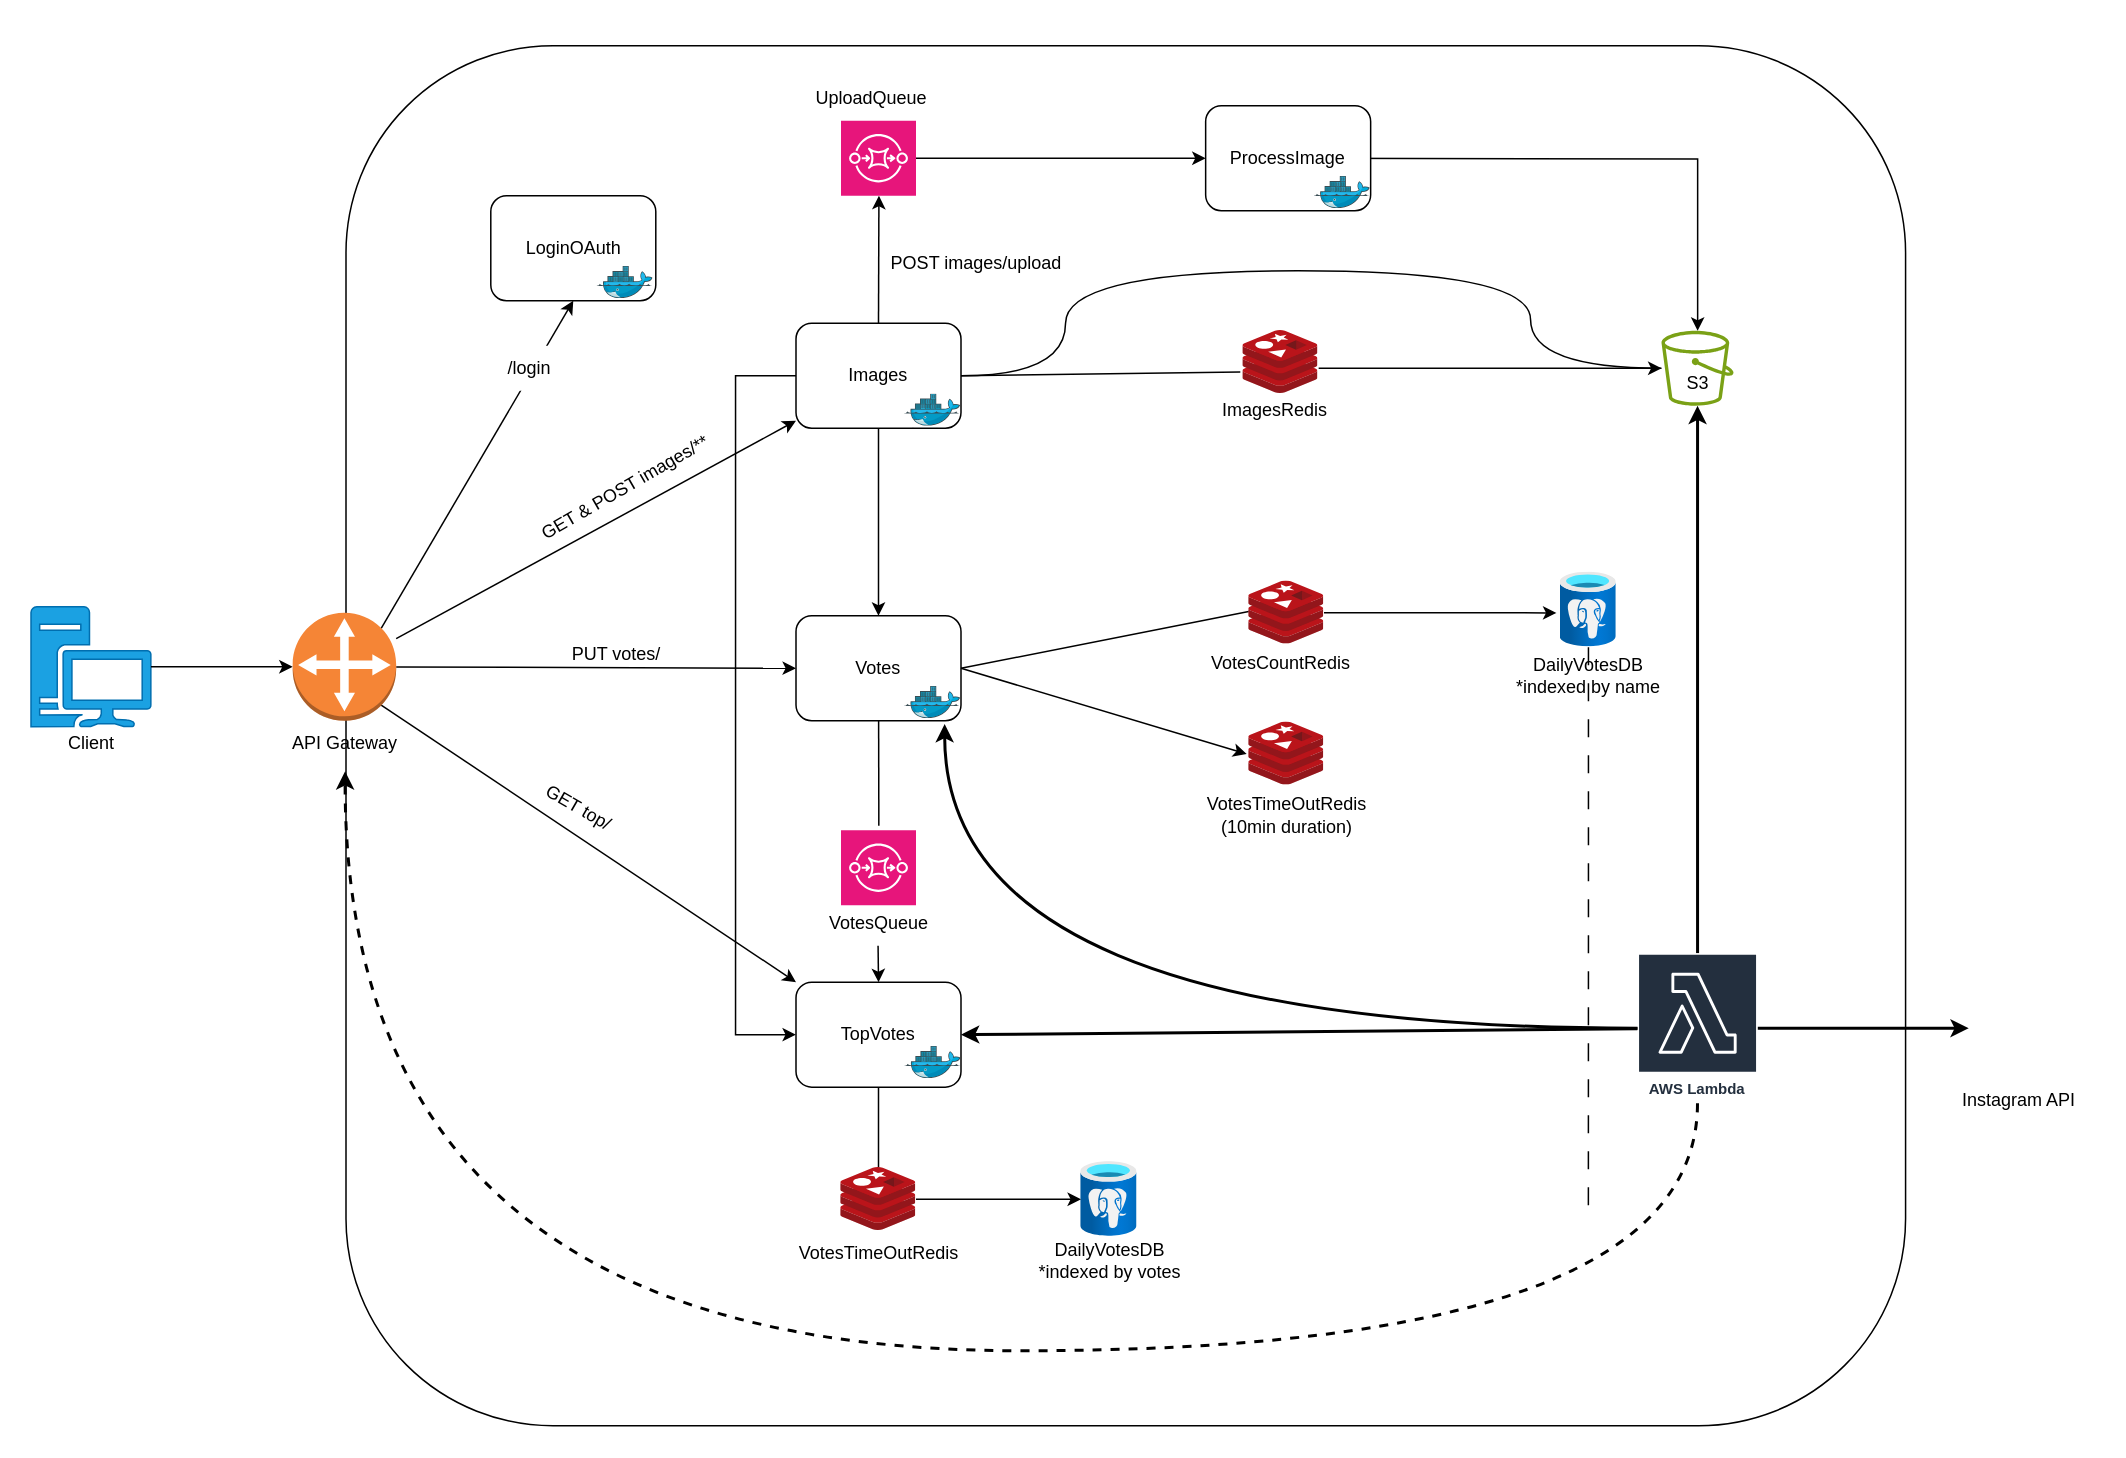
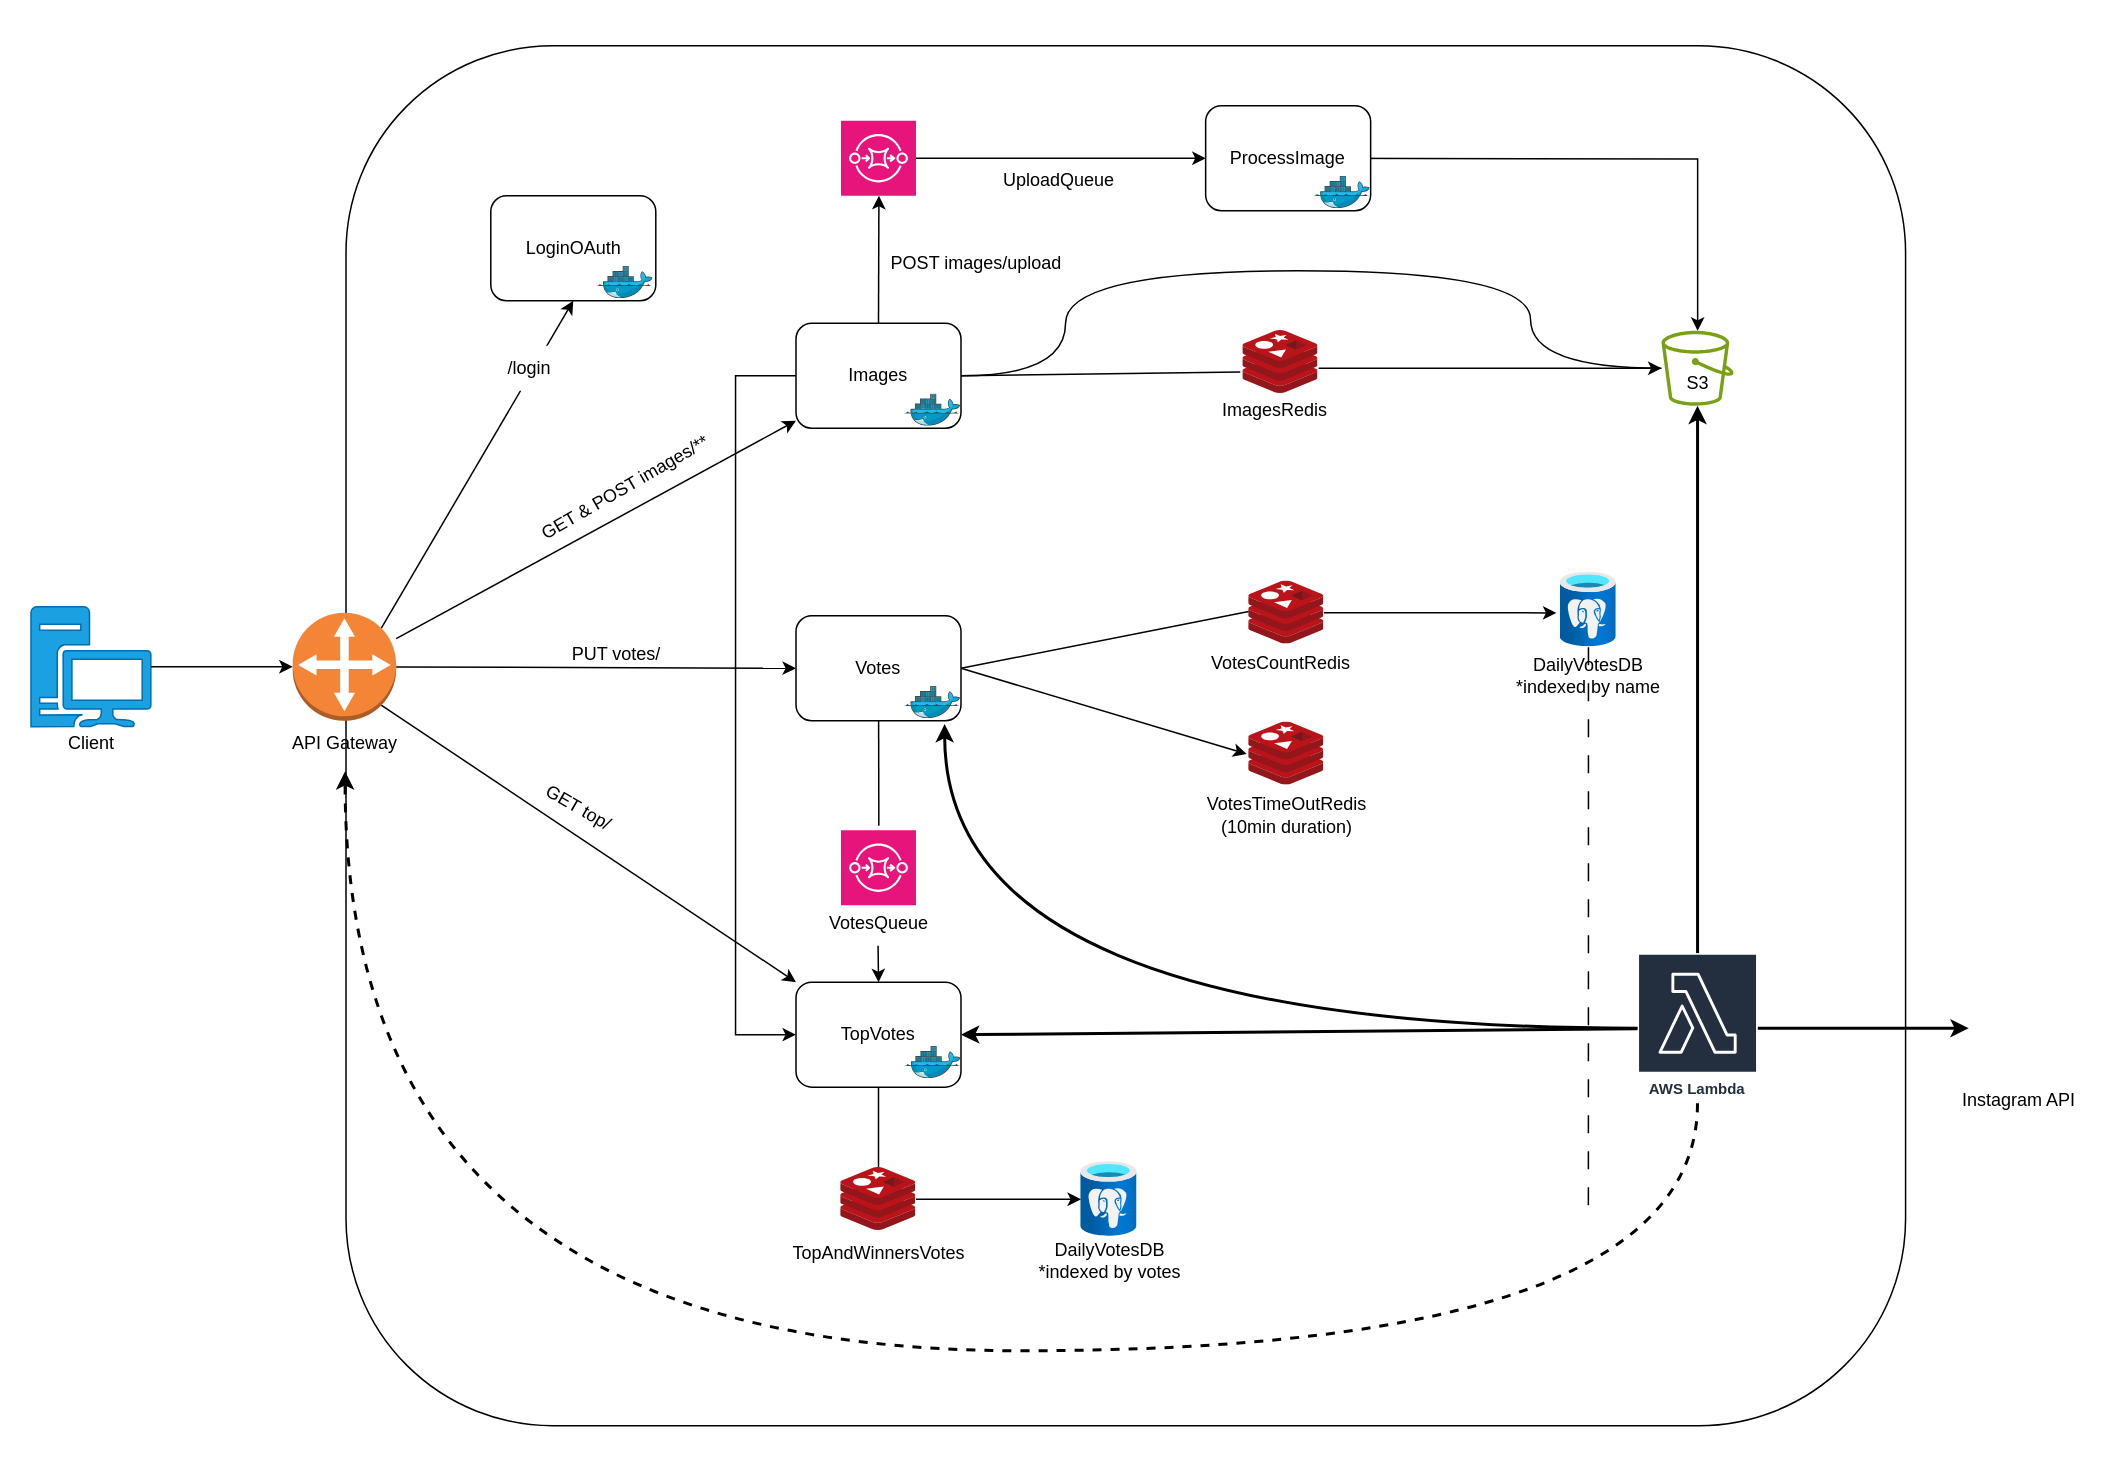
(871, 98) -> (1058, 181)
(878, 517) -> none
(879, 1253) -> (879, 1253)
